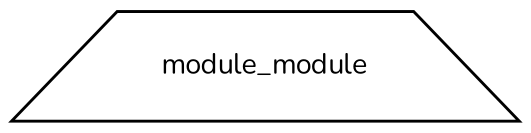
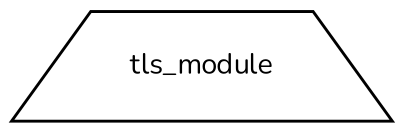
(265, 66) -> (202, 66)
